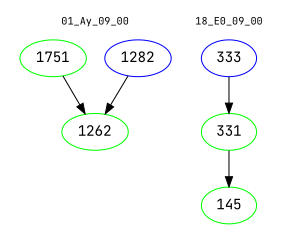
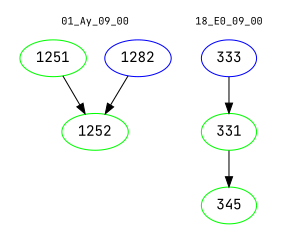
(53, 58) -> (53, 58)
(95, 132) -> (95, 132)
(229, 205) -> (229, 205)
